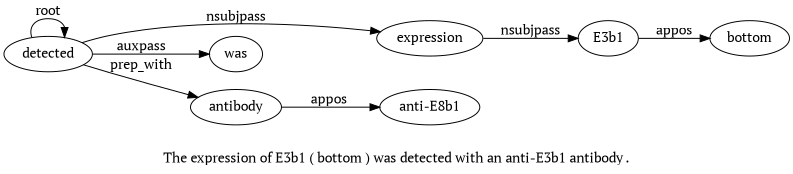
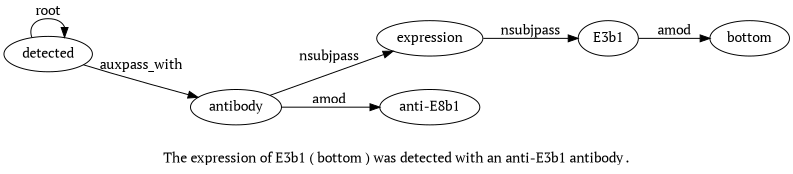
(226, 24) -> (327, 75)
(674, 31) -> (674, 31)
(236, 54) -> none
(141, 65) -> (141, 65)
(329, 100) -> (329, 100)
